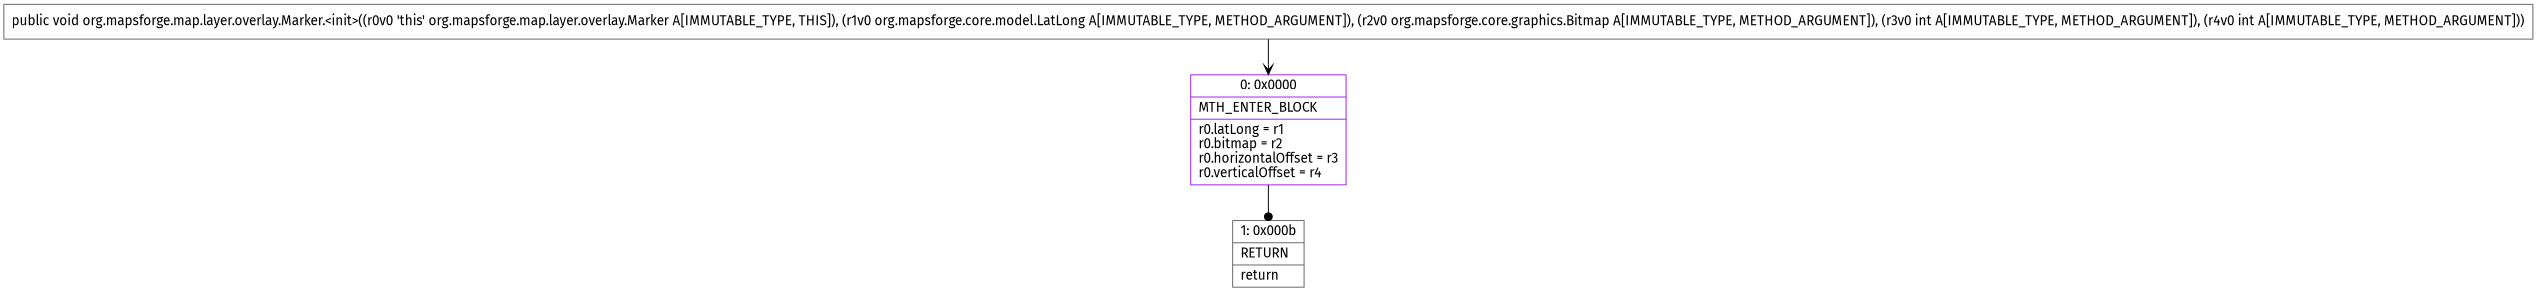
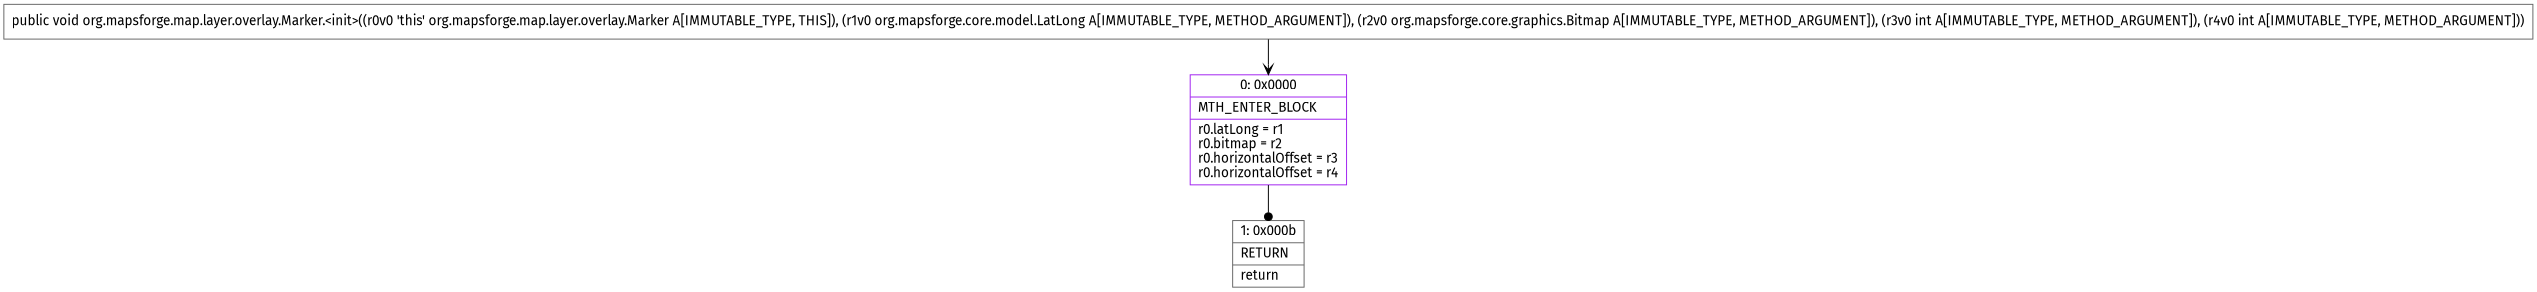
(1260, 173) -> (1268, 173)
